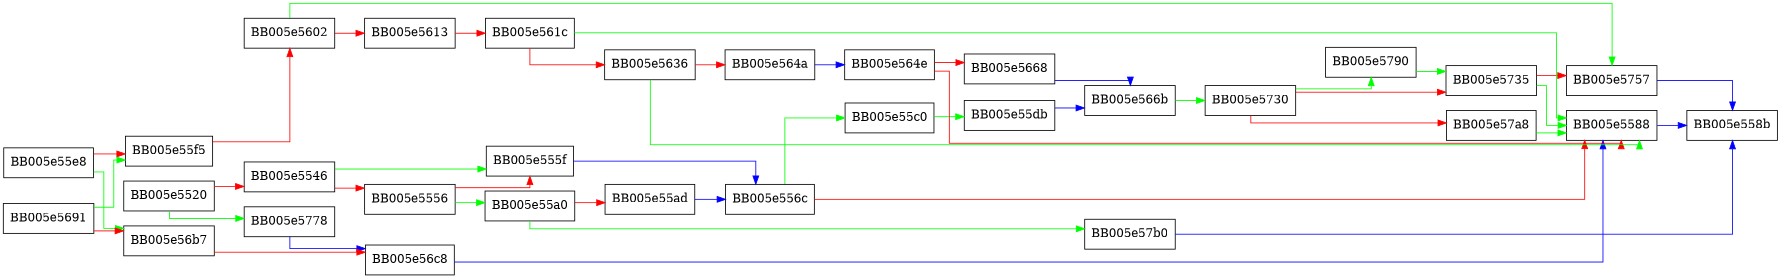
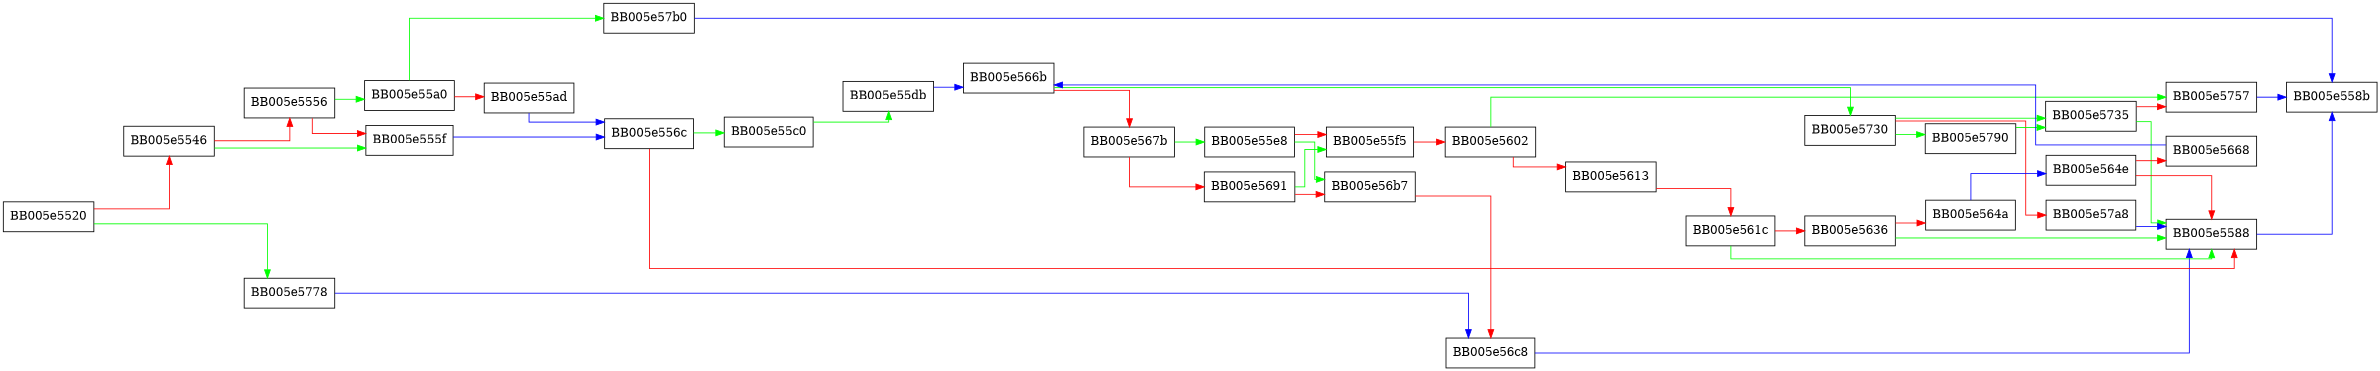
(1377, 92) -> (1966, 118)
(1547, 133) -> (2147, 226)
none -> (1129, 142)
